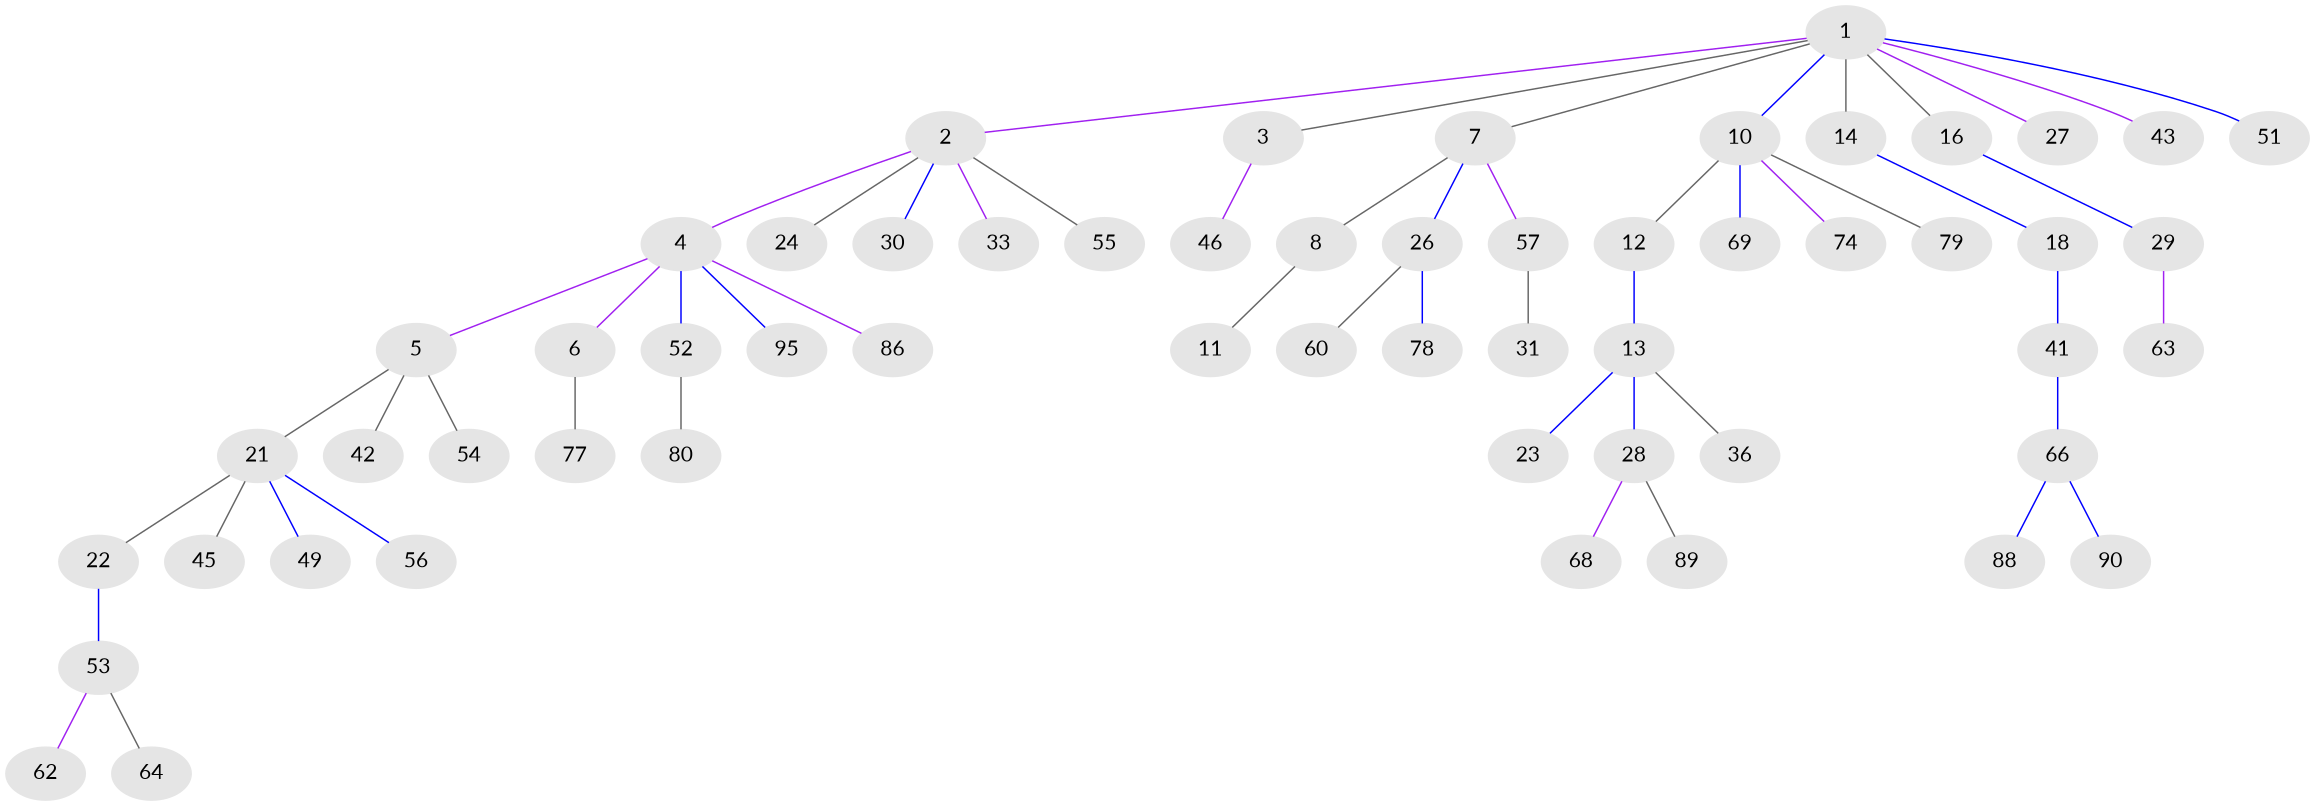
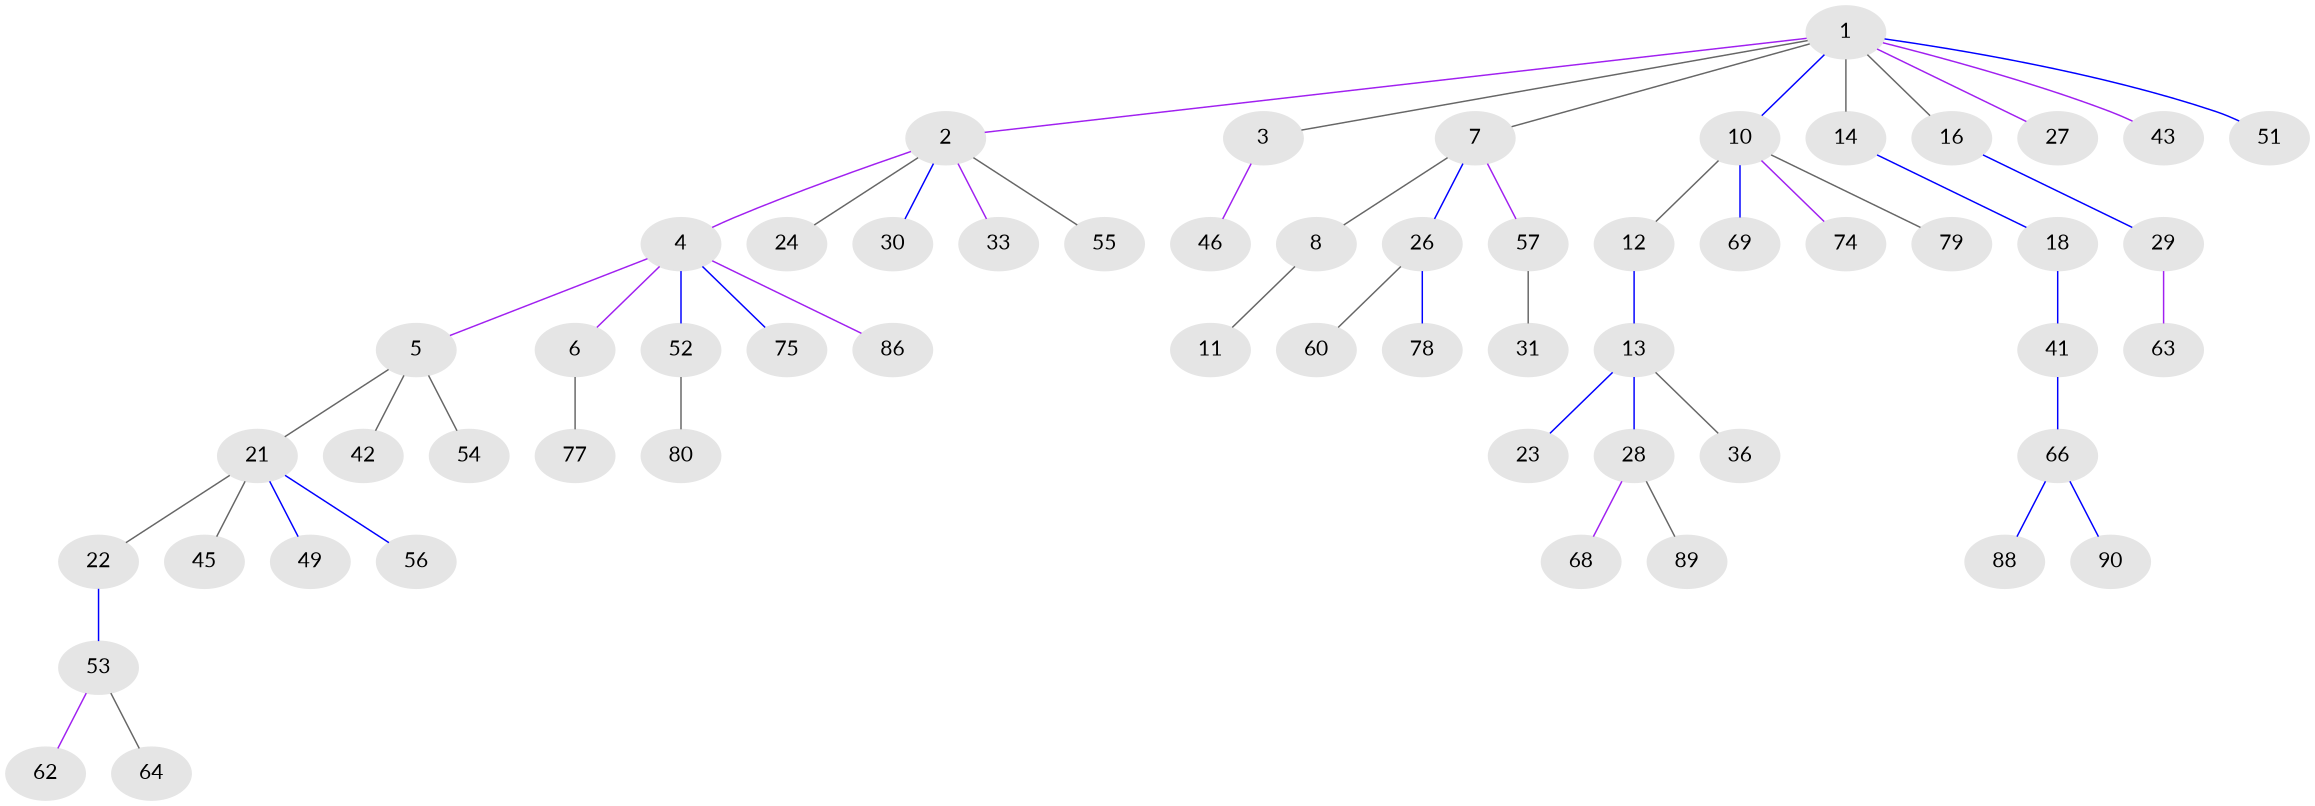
(787, 350) -> (787, 350)
